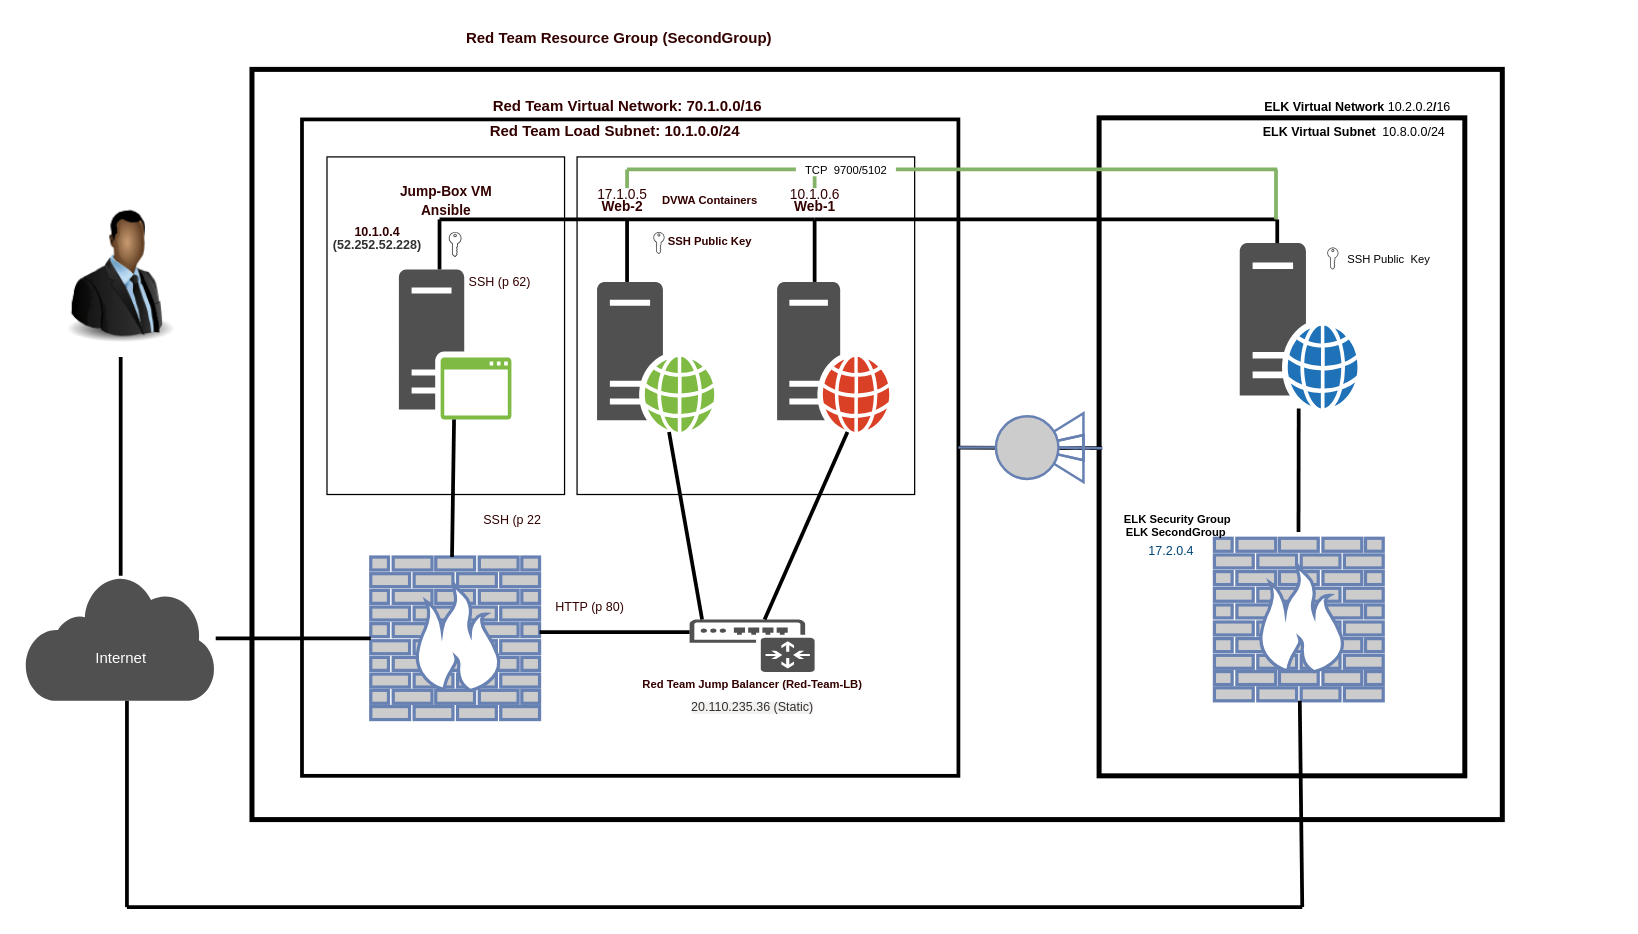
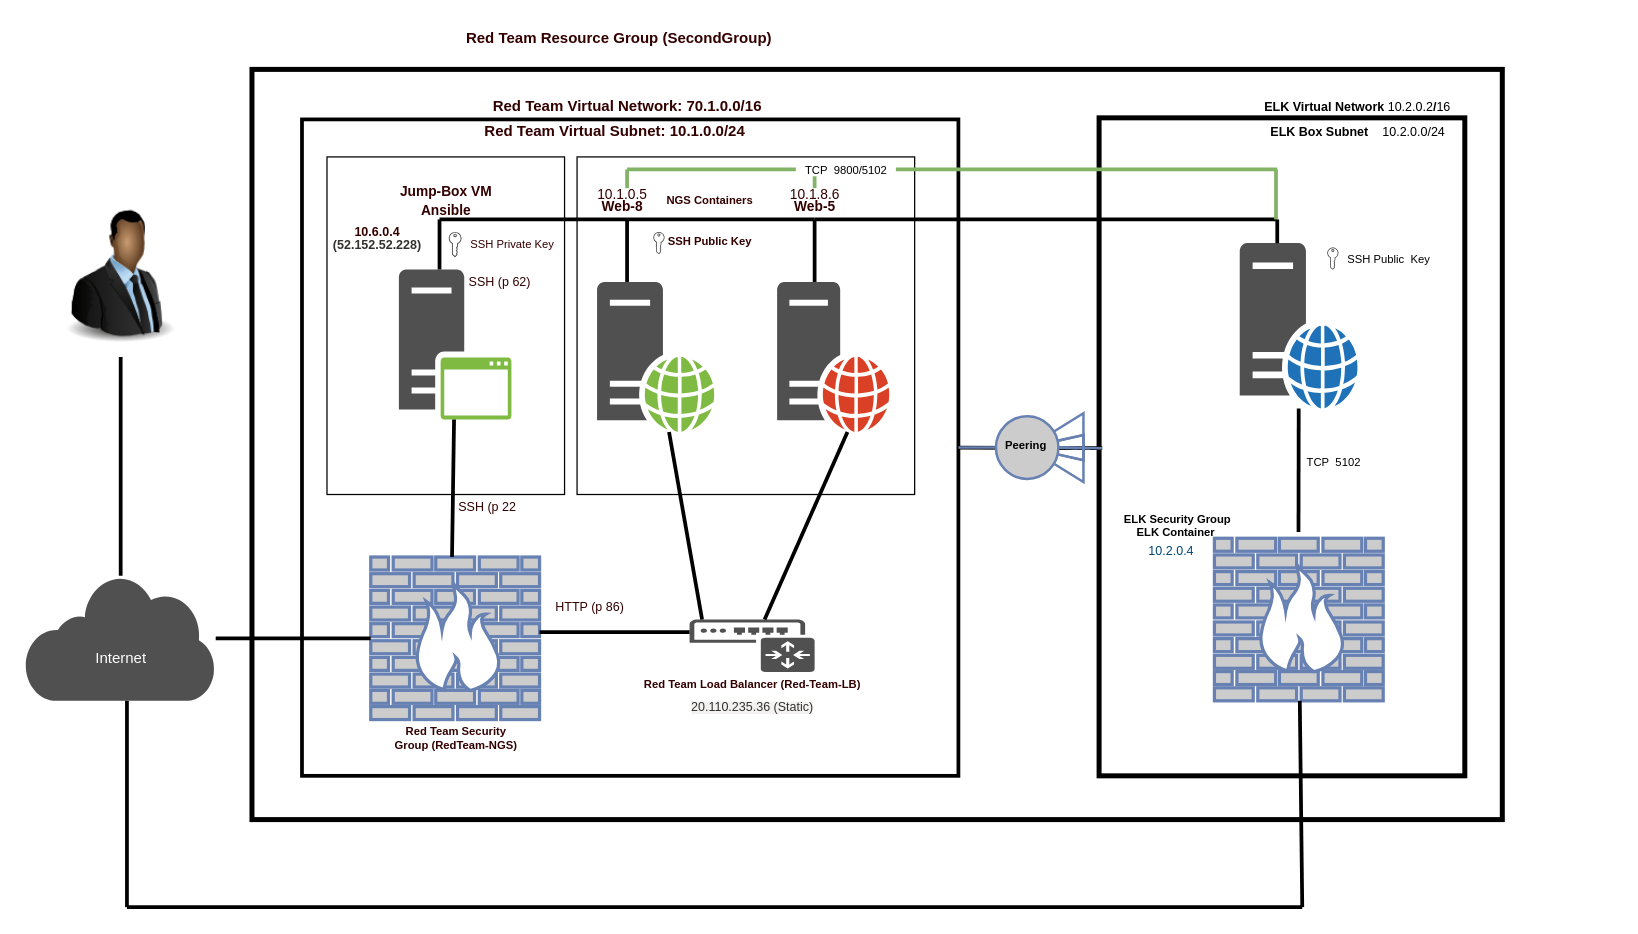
(615, 132) -> (615, 132)
(1321, 132) -> (1321, 132)
(1414, 132) -> (1414, 132)
(846, 169) -> (846, 169)
(623, 194) -> (623, 194)
(815, 194) -> (815, 194)
(710, 201) -> (710, 201)
(623, 207) -> (623, 207)
(815, 207) -> (815, 207)
(378, 232) -> (378, 232)
(378, 244) -> (378, 244)
none -> (511, 244)
none -> (1027, 444)
none -> (1333, 463)
(511, 519) -> (486, 507)
(1178, 526) -> (1178, 526)
(1171, 551) -> (1171, 551)
(590, 607) -> (590, 607)
(753, 684) -> (753, 684)
none -> (455, 738)
